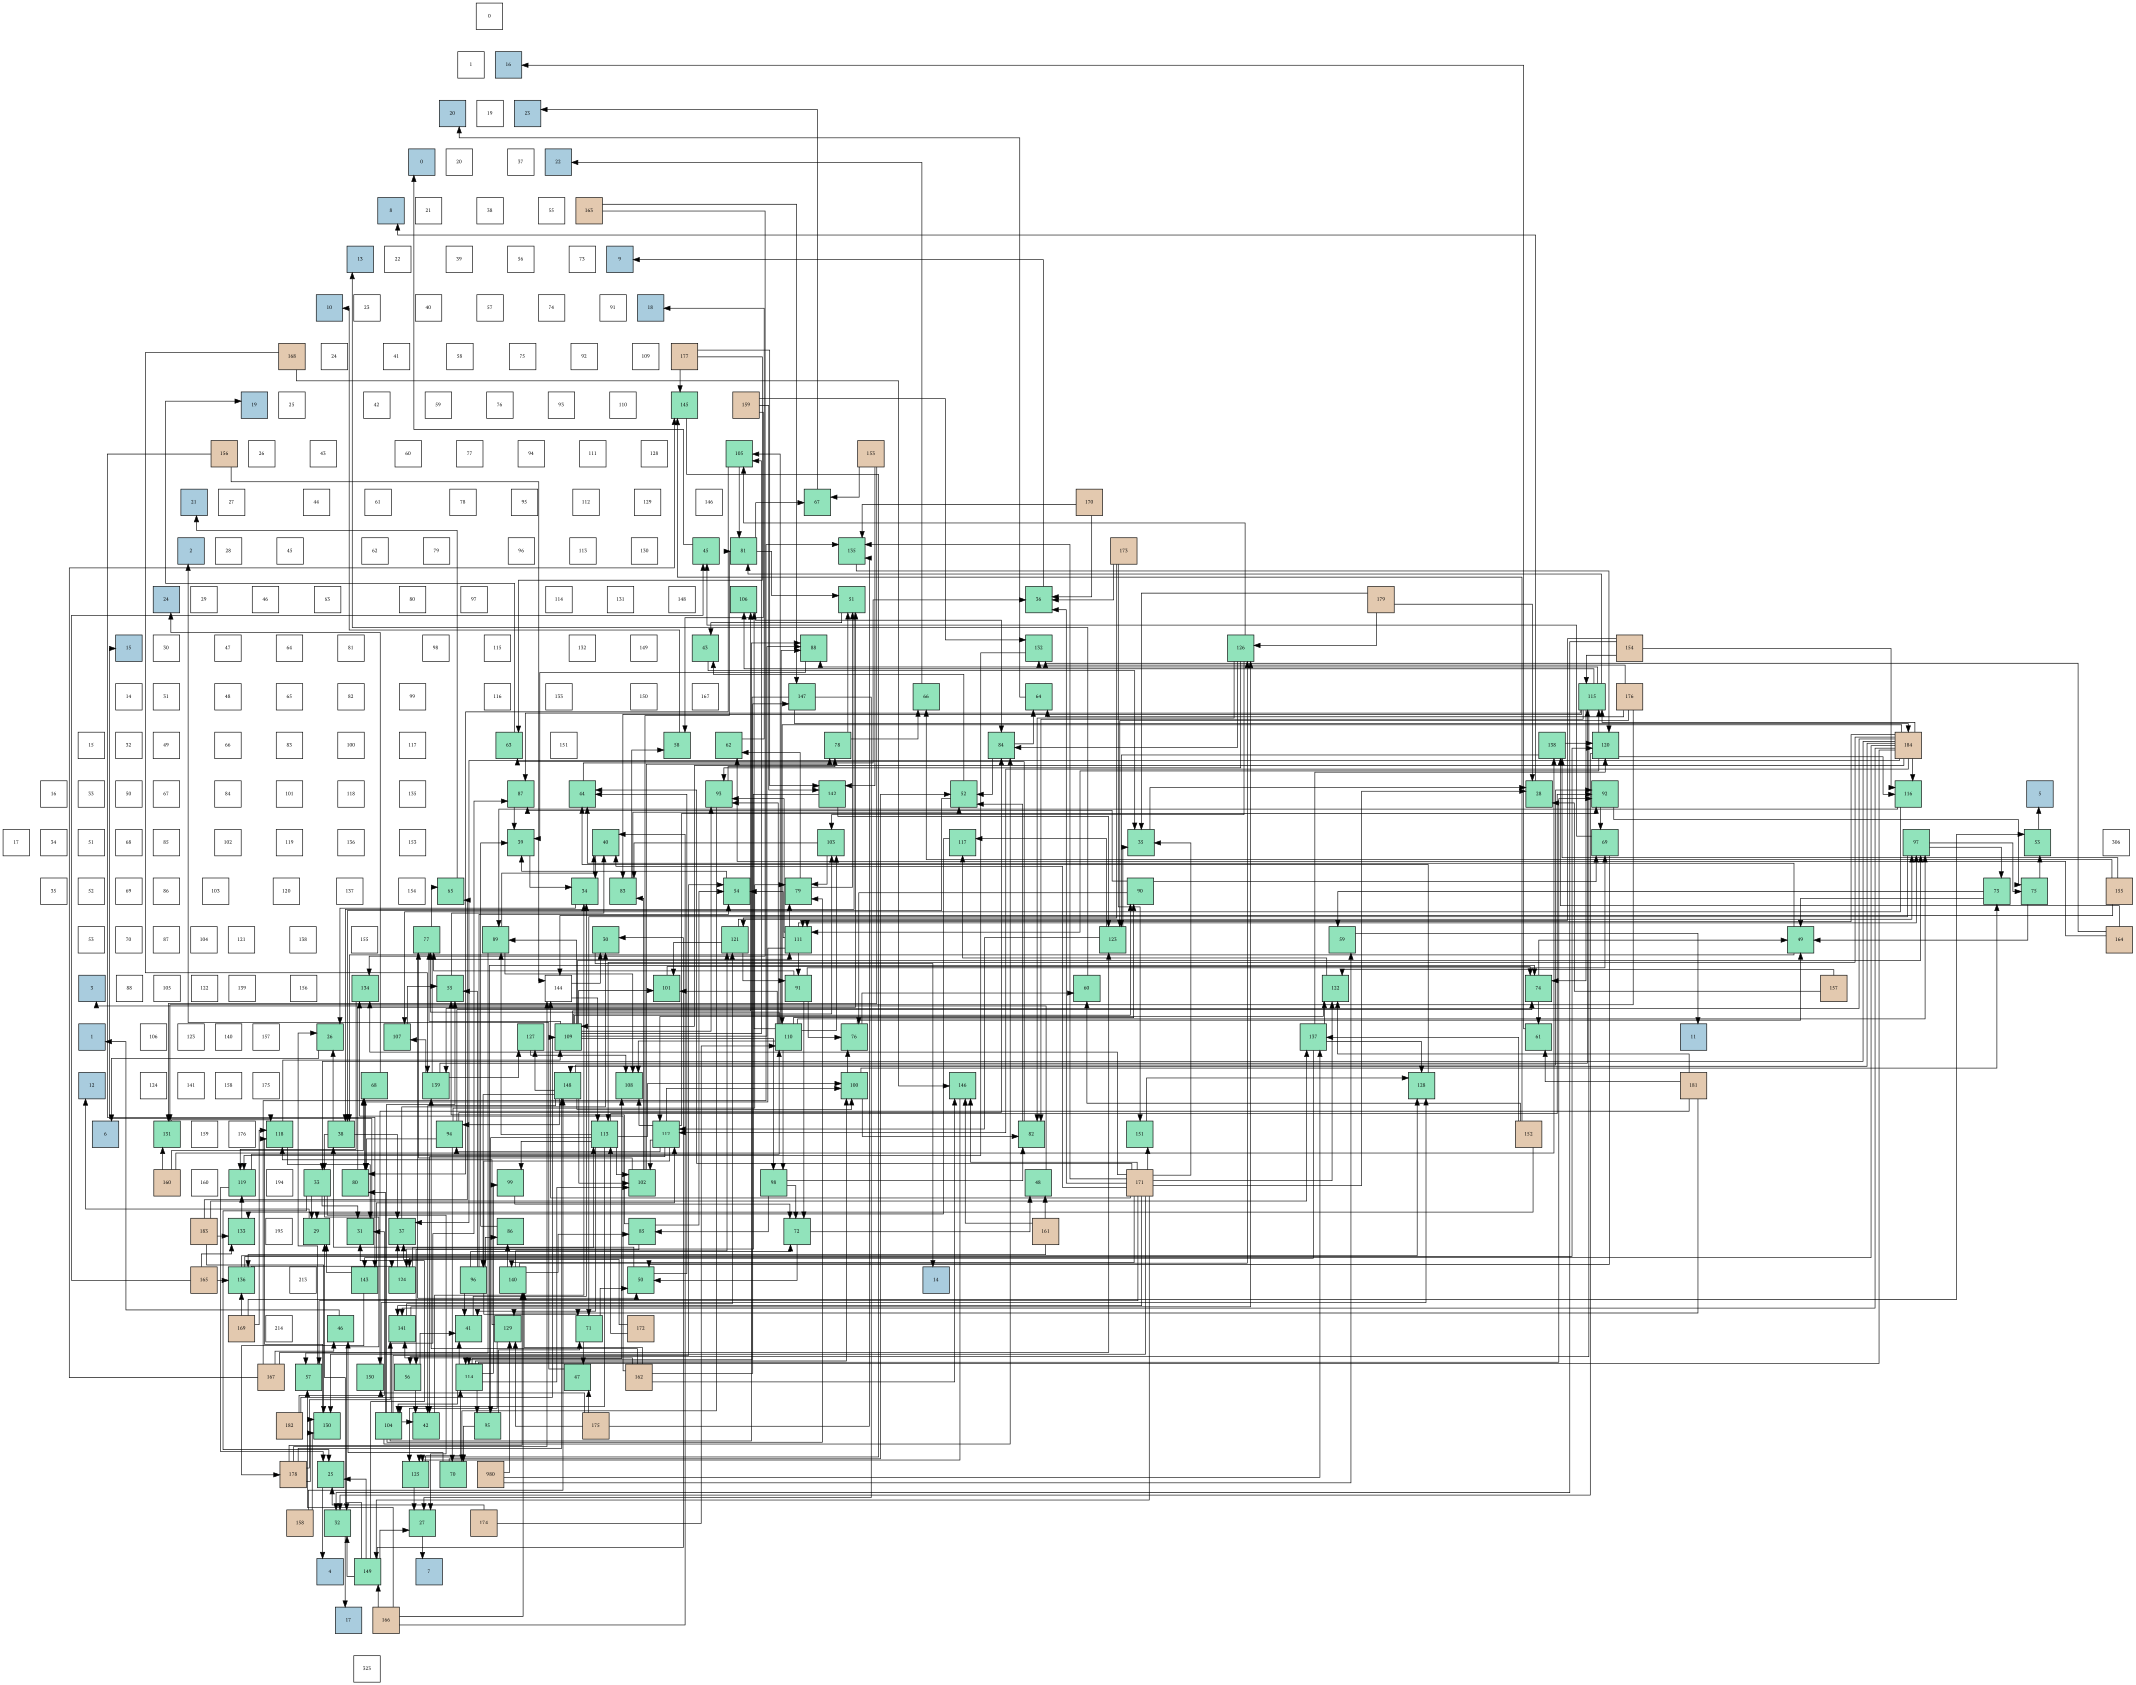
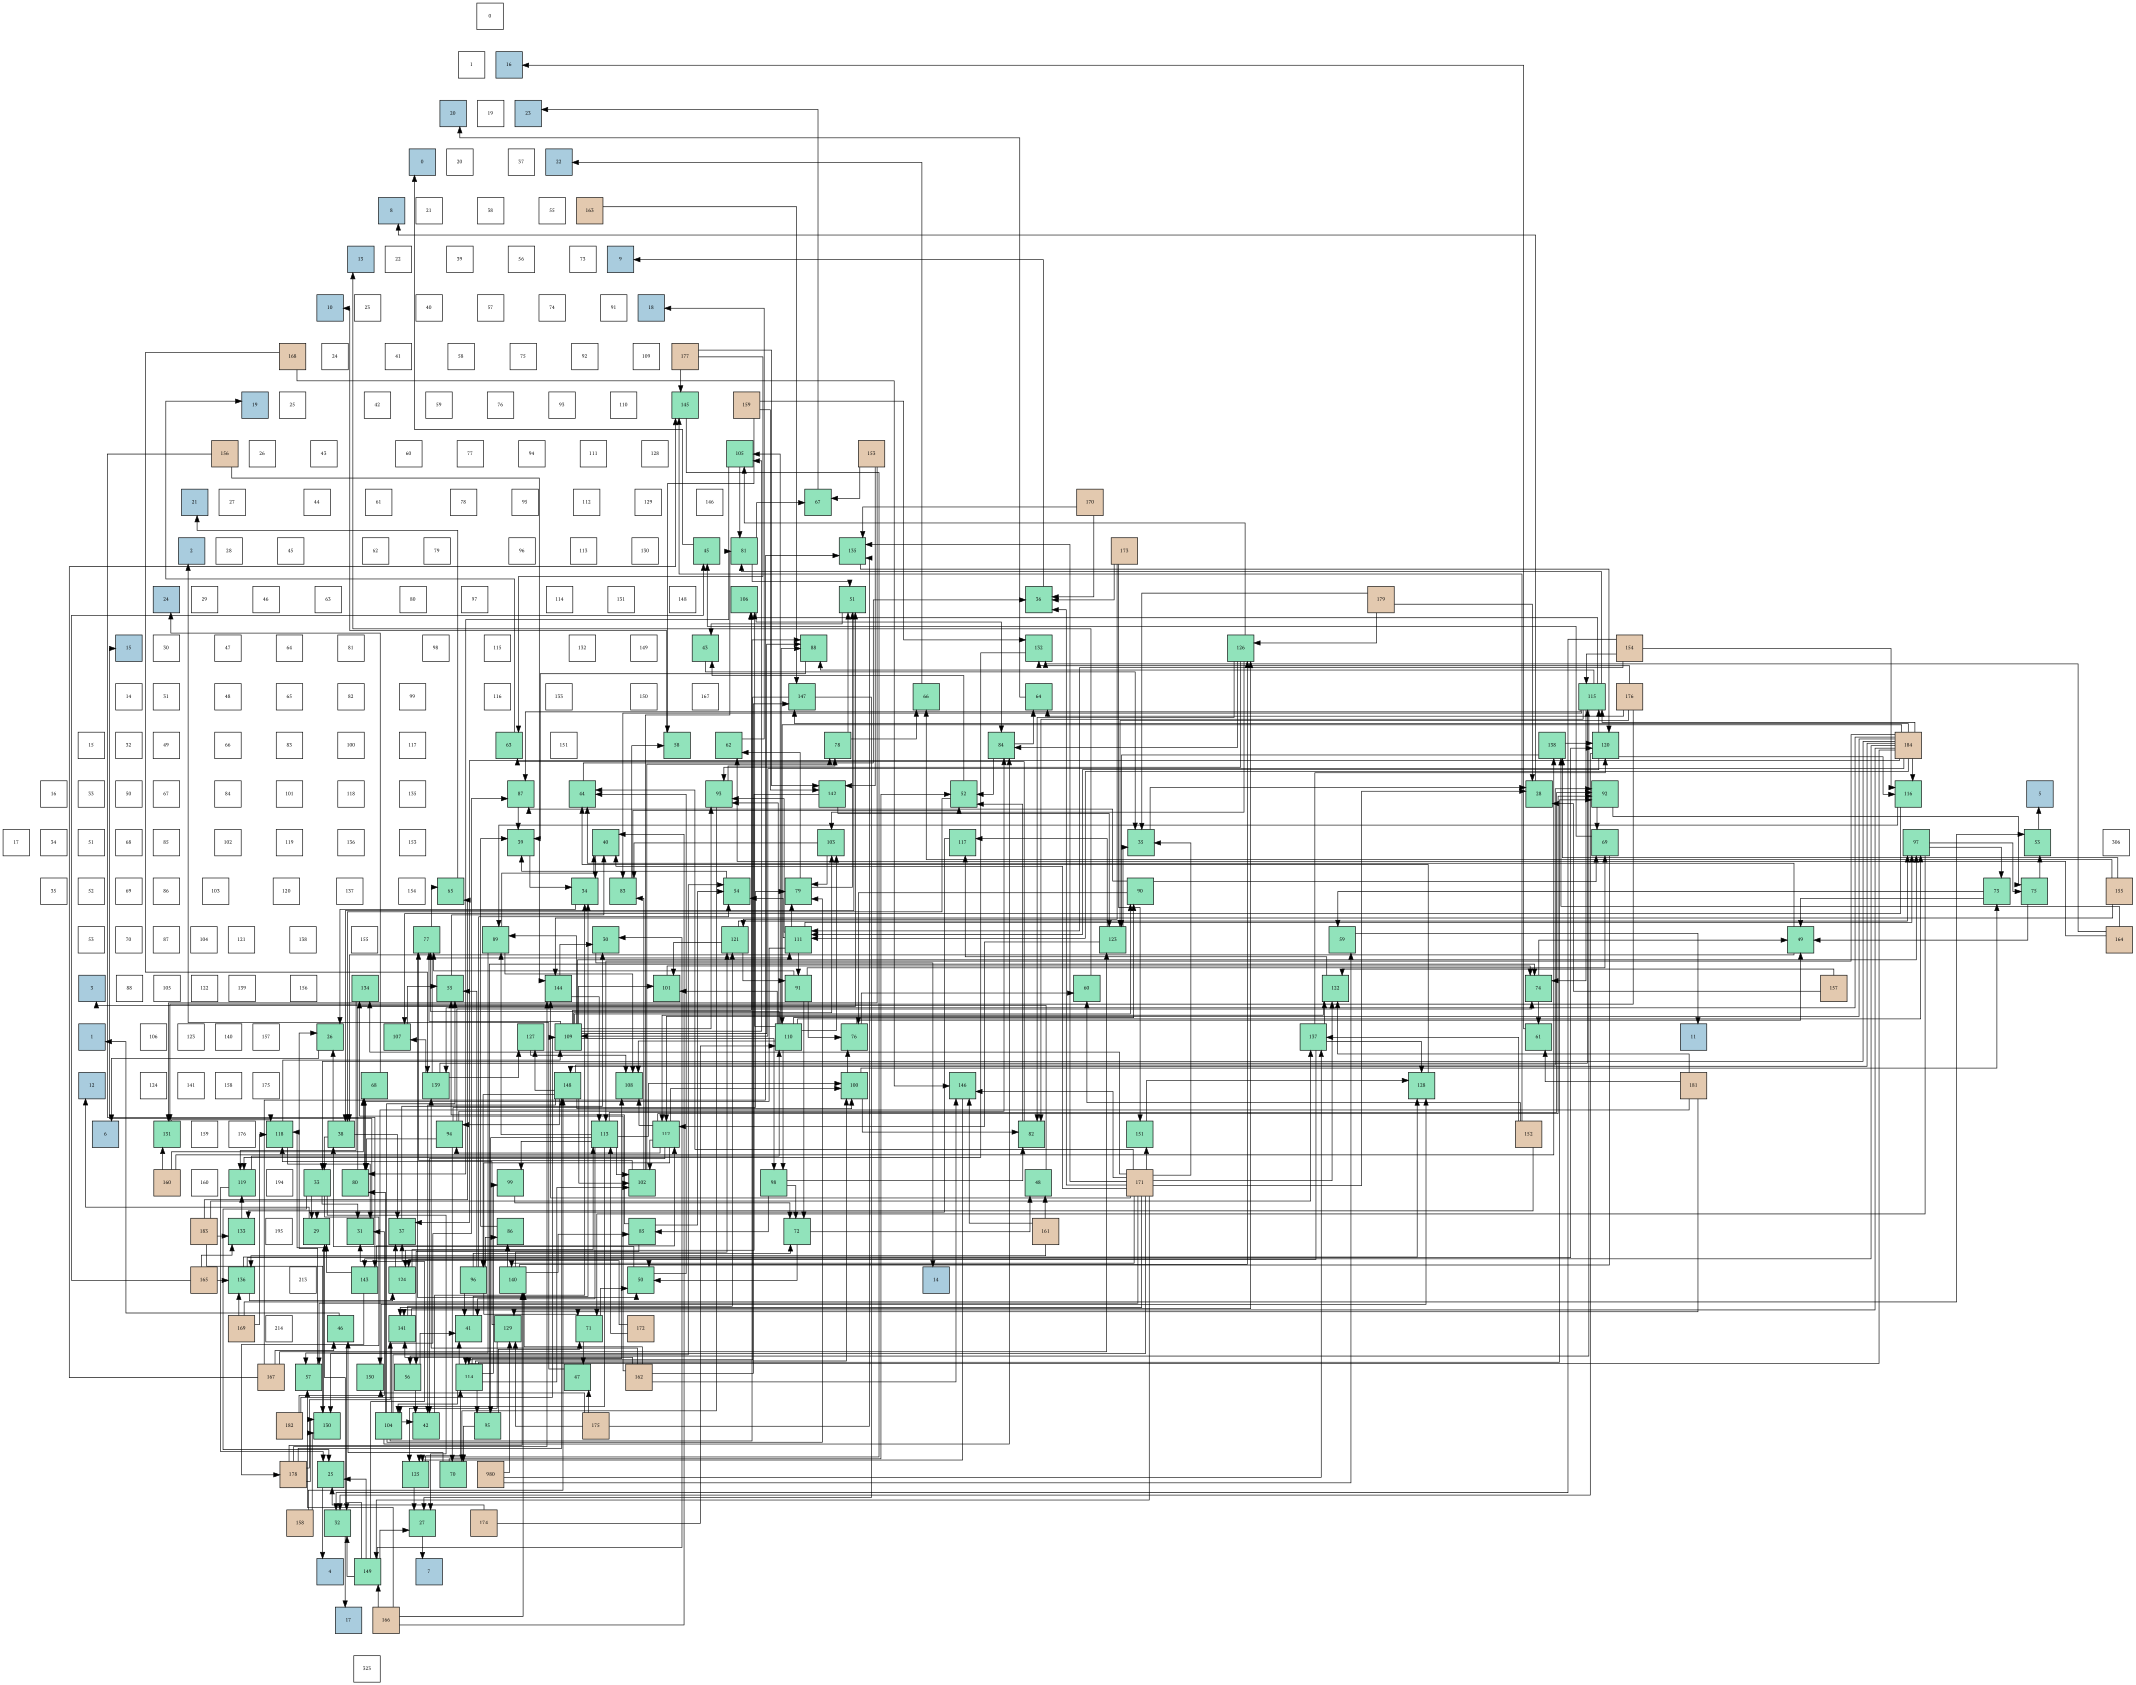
(765, 707) -> none
(1346, 724) -> (1352, 724)
(558, 988) -> (558, 988)
